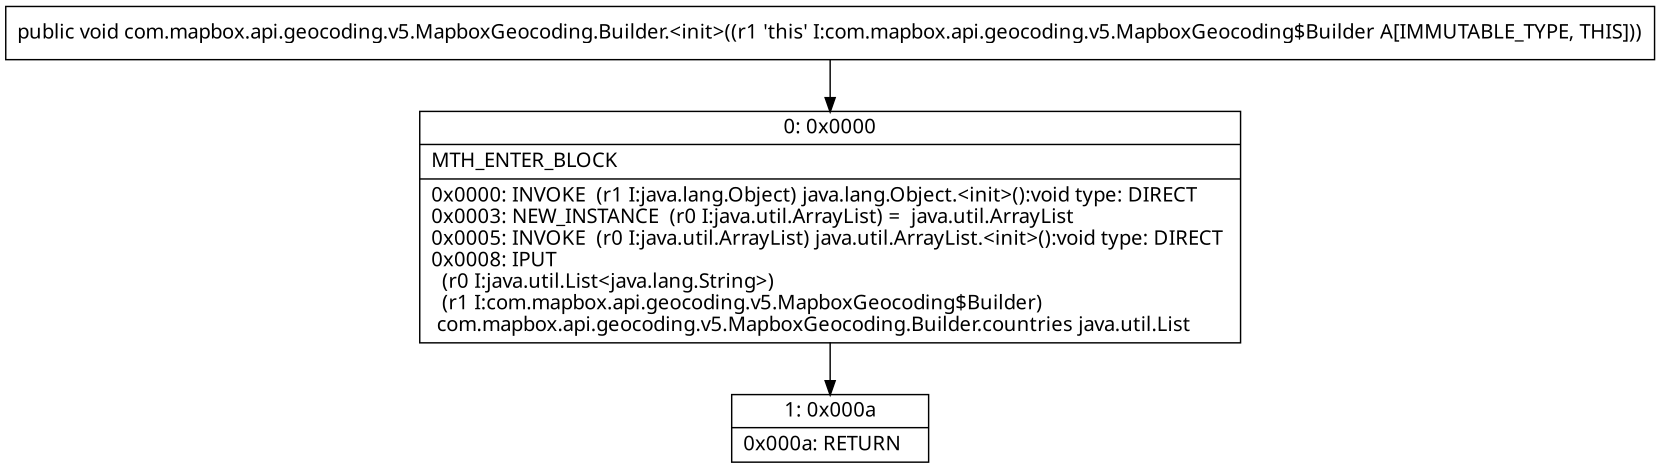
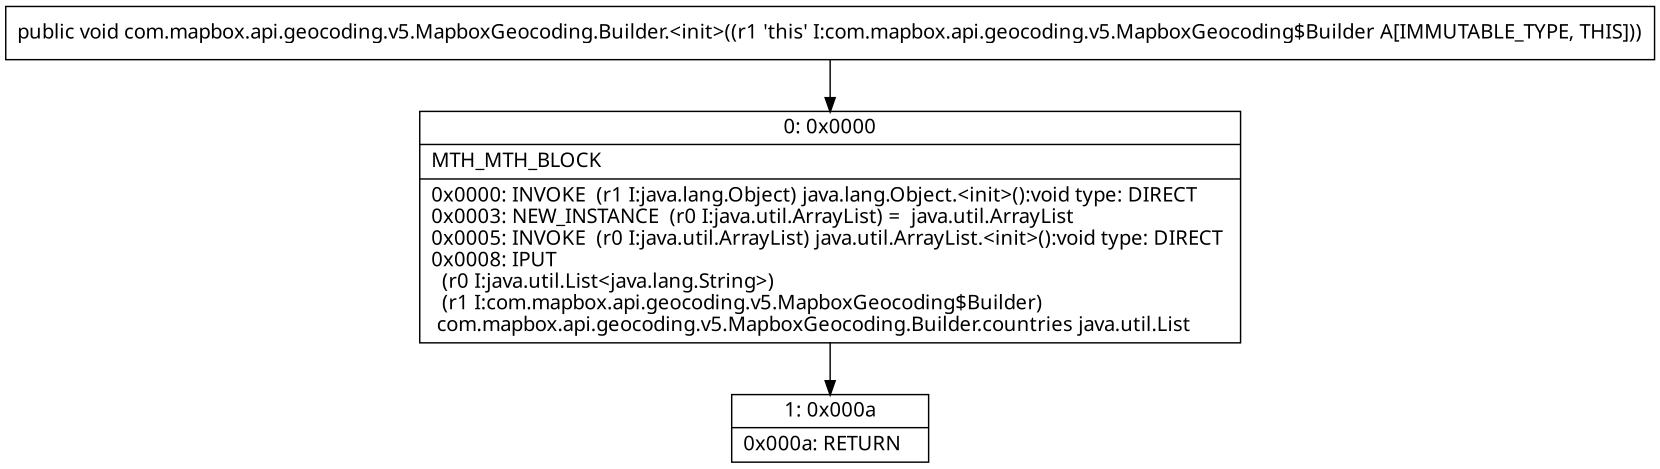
(525, 161) -> (517, 161)
